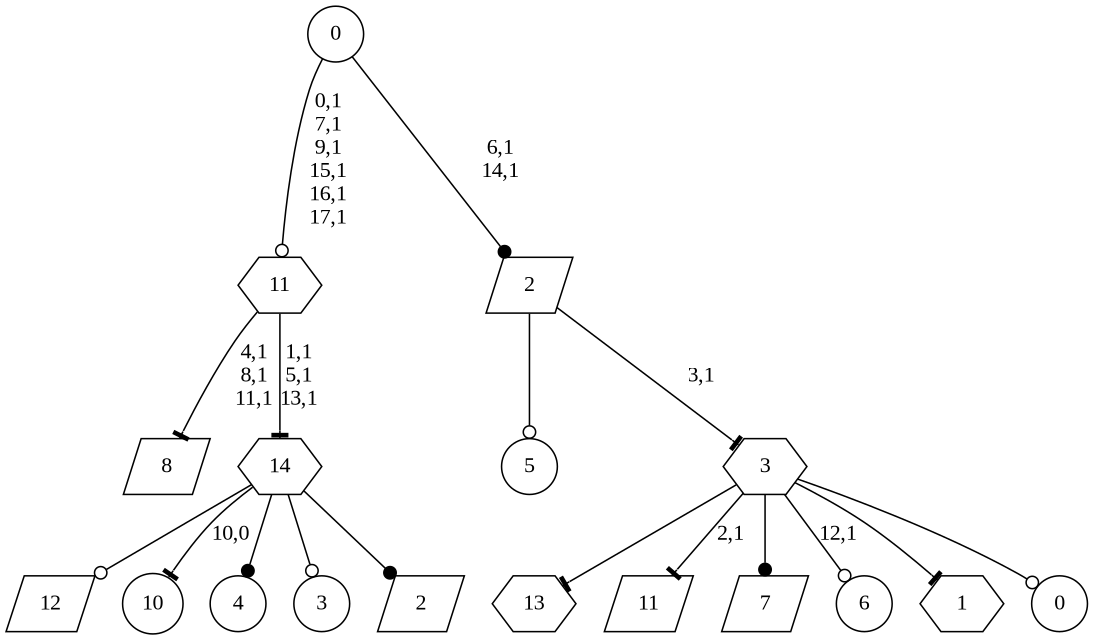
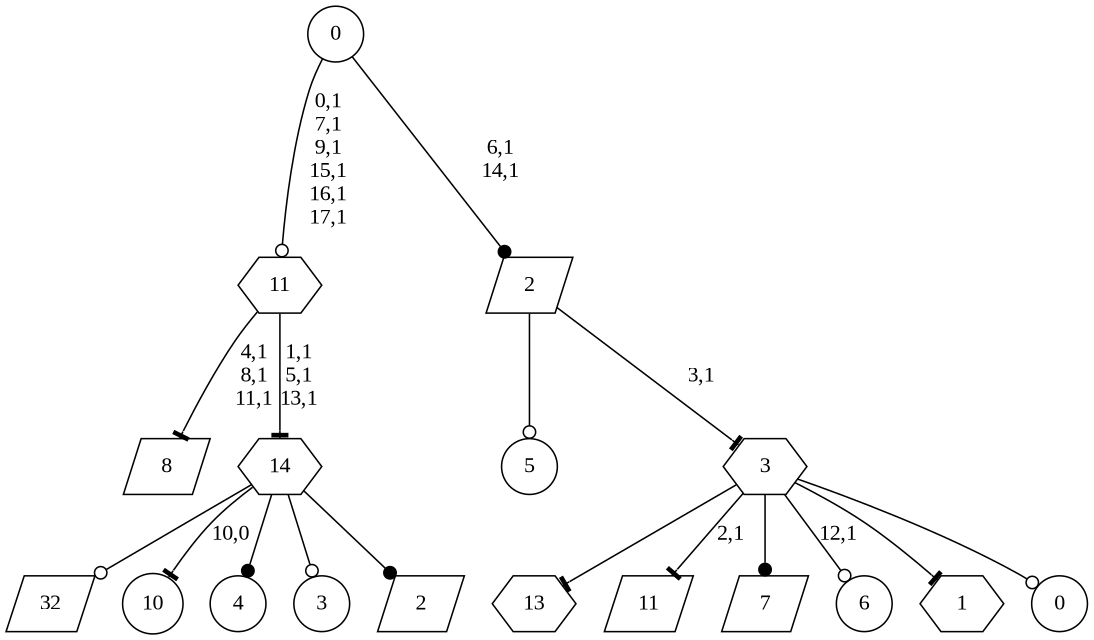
(51, 604) -> (51, 604)
